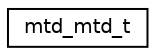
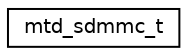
(78, 28) -> (94, 28)
